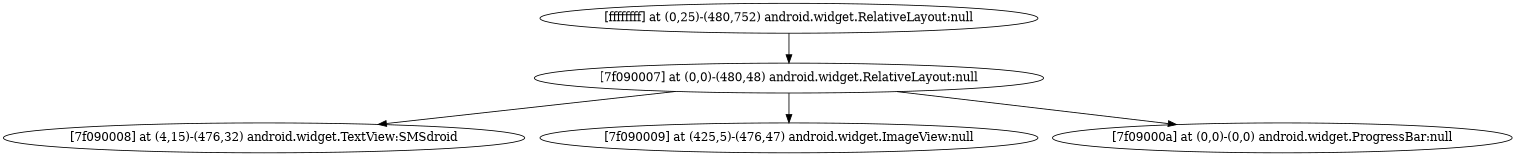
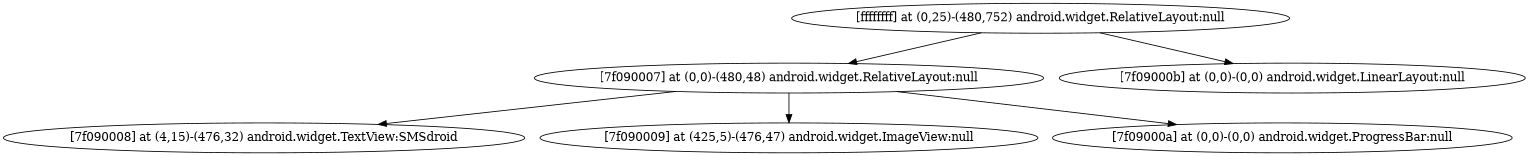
none -> (1292, 78)
